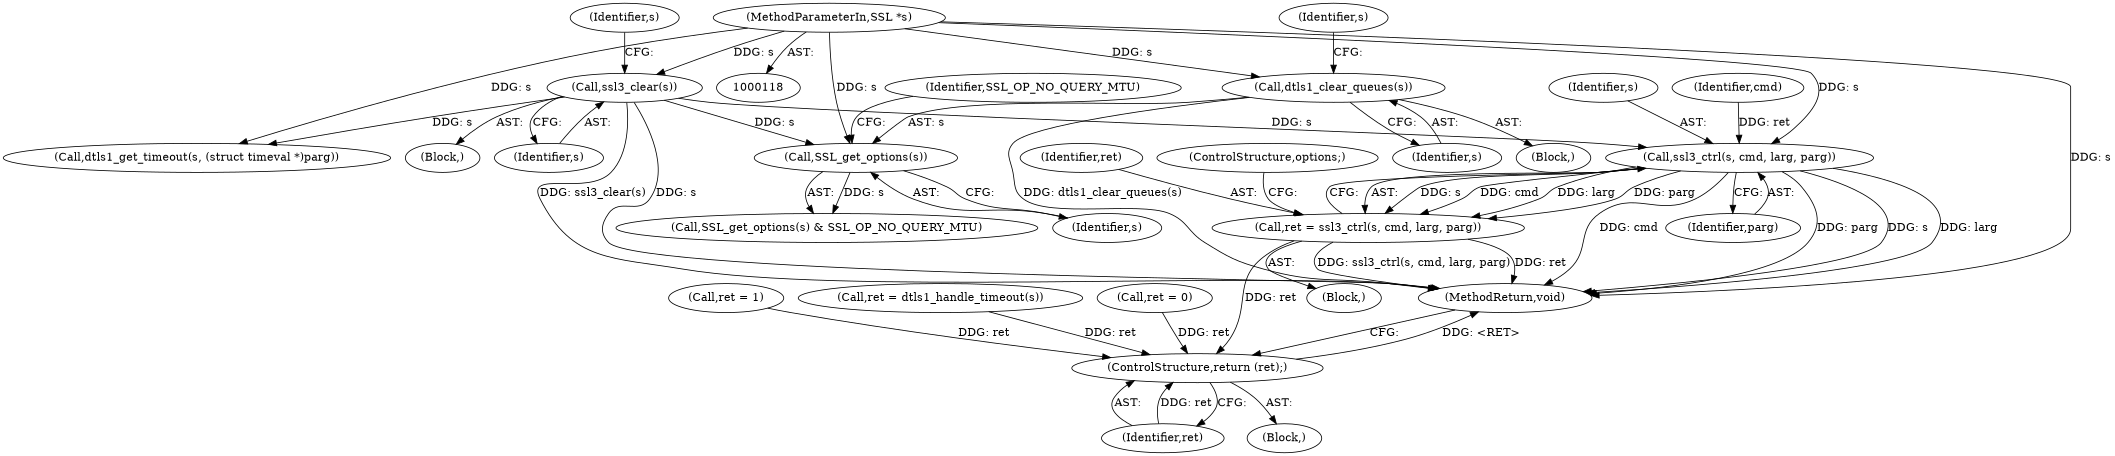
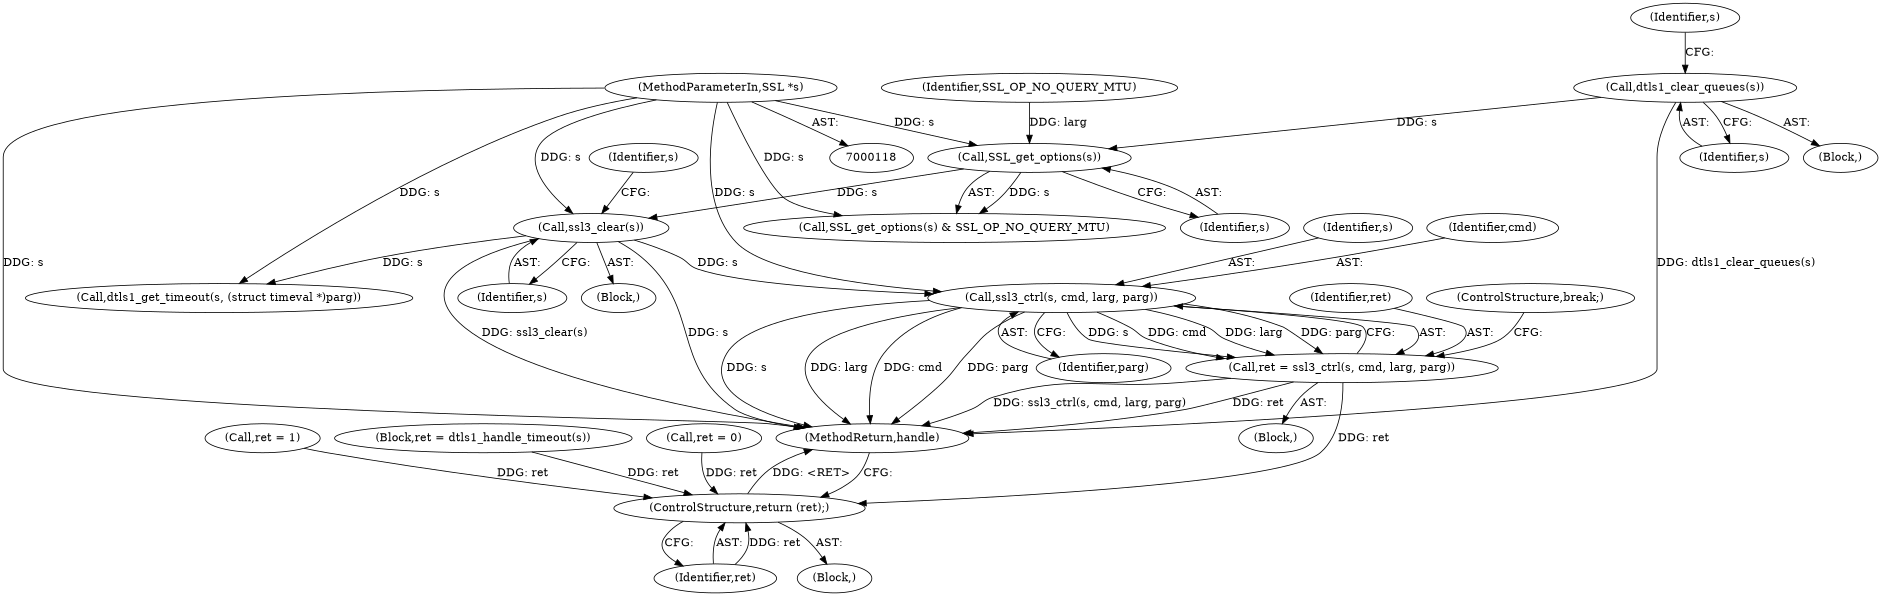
(1078, 52) -> (766, 175)
(758, 88) -> (872, 158)
(735, 121) -> (810, 193)
(873, 123) -> (1058, 123)
(927, 123) -> (1417, 123)
(1765, 123) -> (1352, 263)
(1268, 158) -> (1531, 298)
(940, 298) -> (483, 438)
(1505, 298) -> (872, 438)
